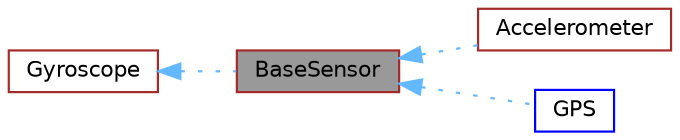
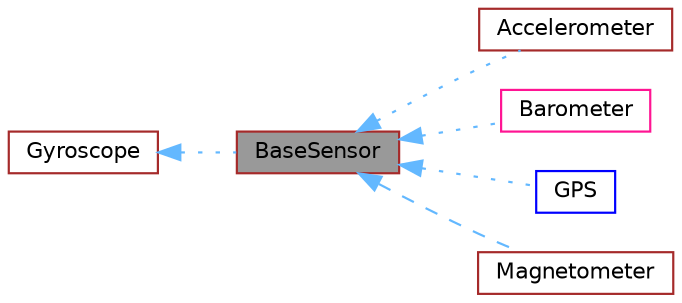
none -> (576, 111)
none -> (576, 273)
